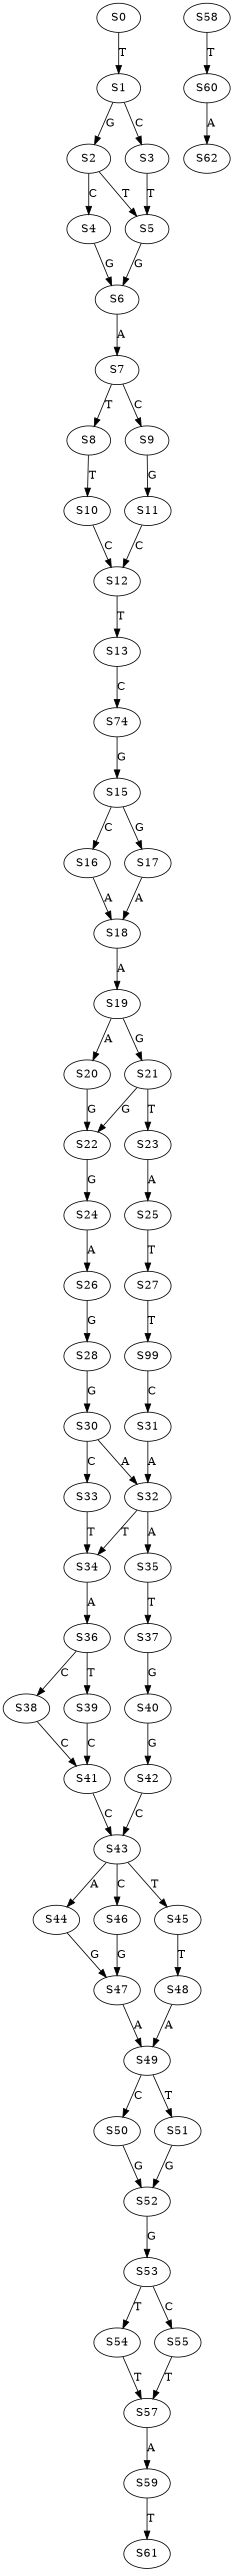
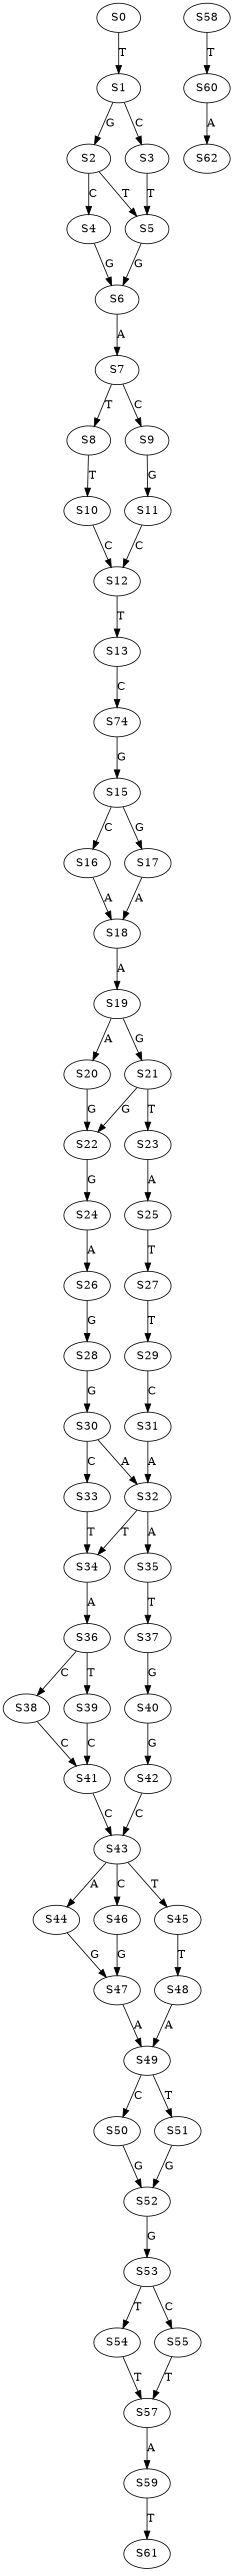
(148, 1356) -> (148, 1356)
